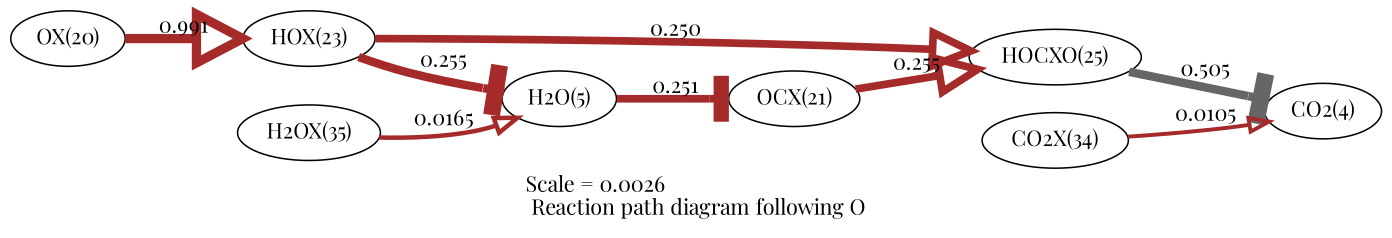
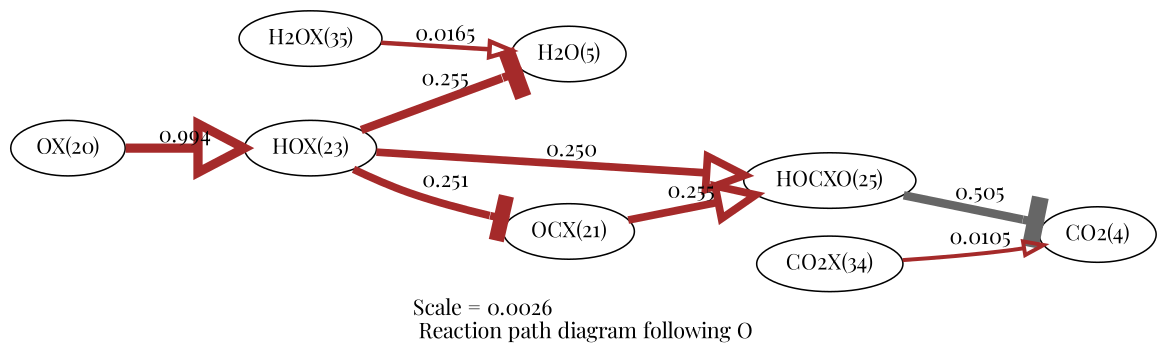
(181, 27) -> (182, 137)
(663, 99) -> (420, 196)
